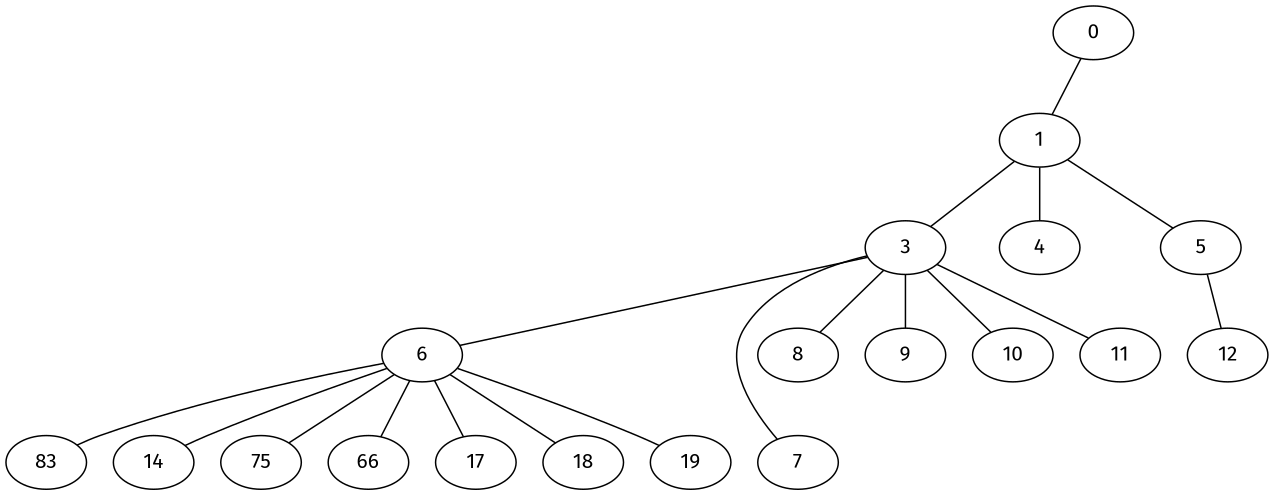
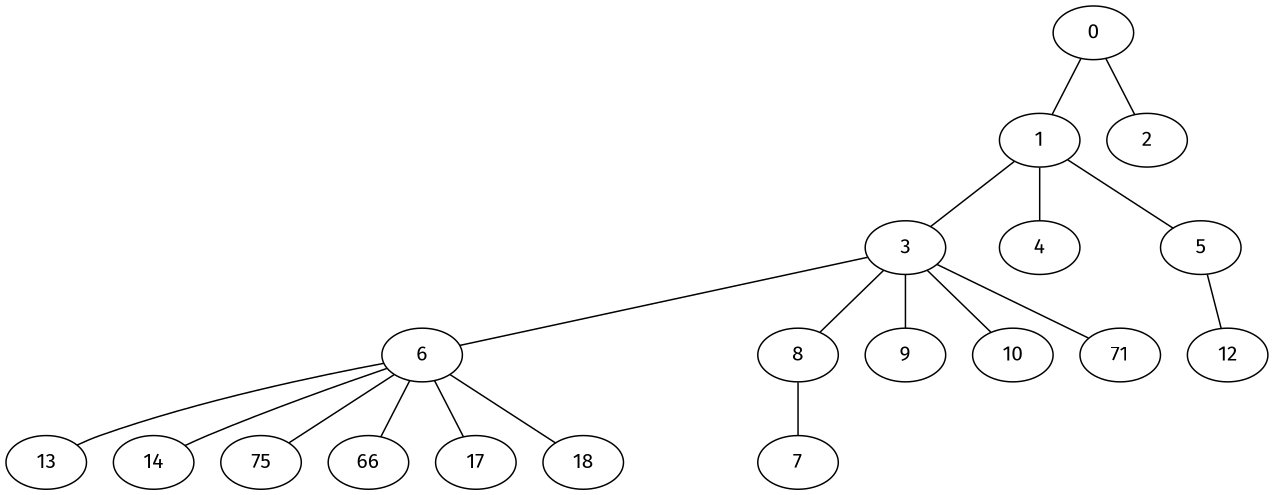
none -> (1147, 140)
(751, 319) -> (798, 409)
(1120, 355) -> (1120, 355)
(46, 462) -> (46, 462)
(691, 462) -> none
